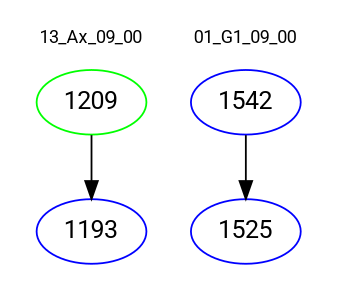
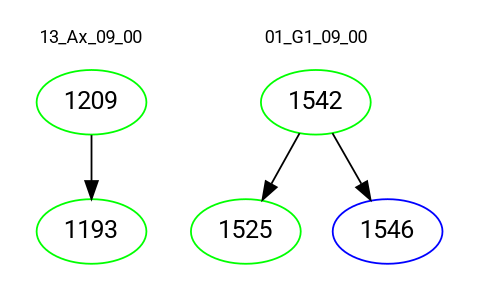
(246, 102) -> (316, 102)
(92, 231) -> (92, 231)
(246, 231) -> (246, 231)
none -> (388, 231)
